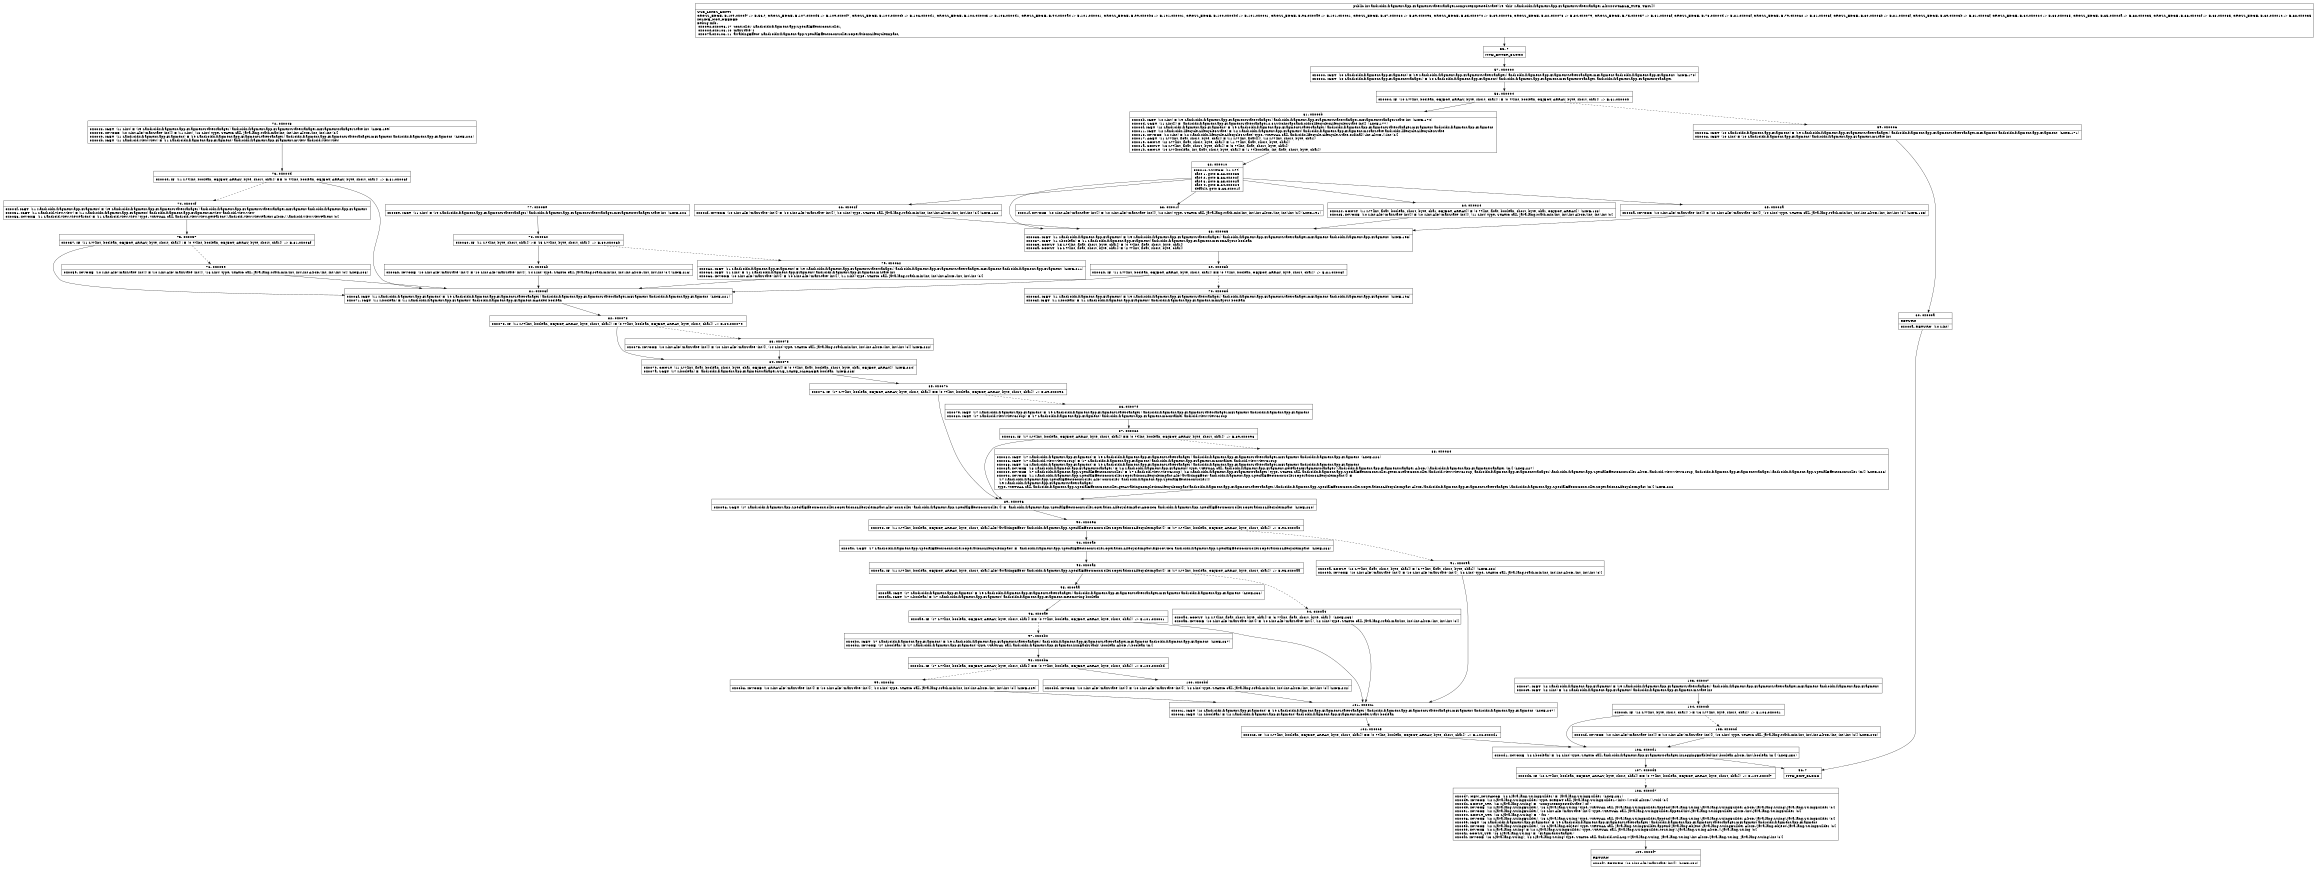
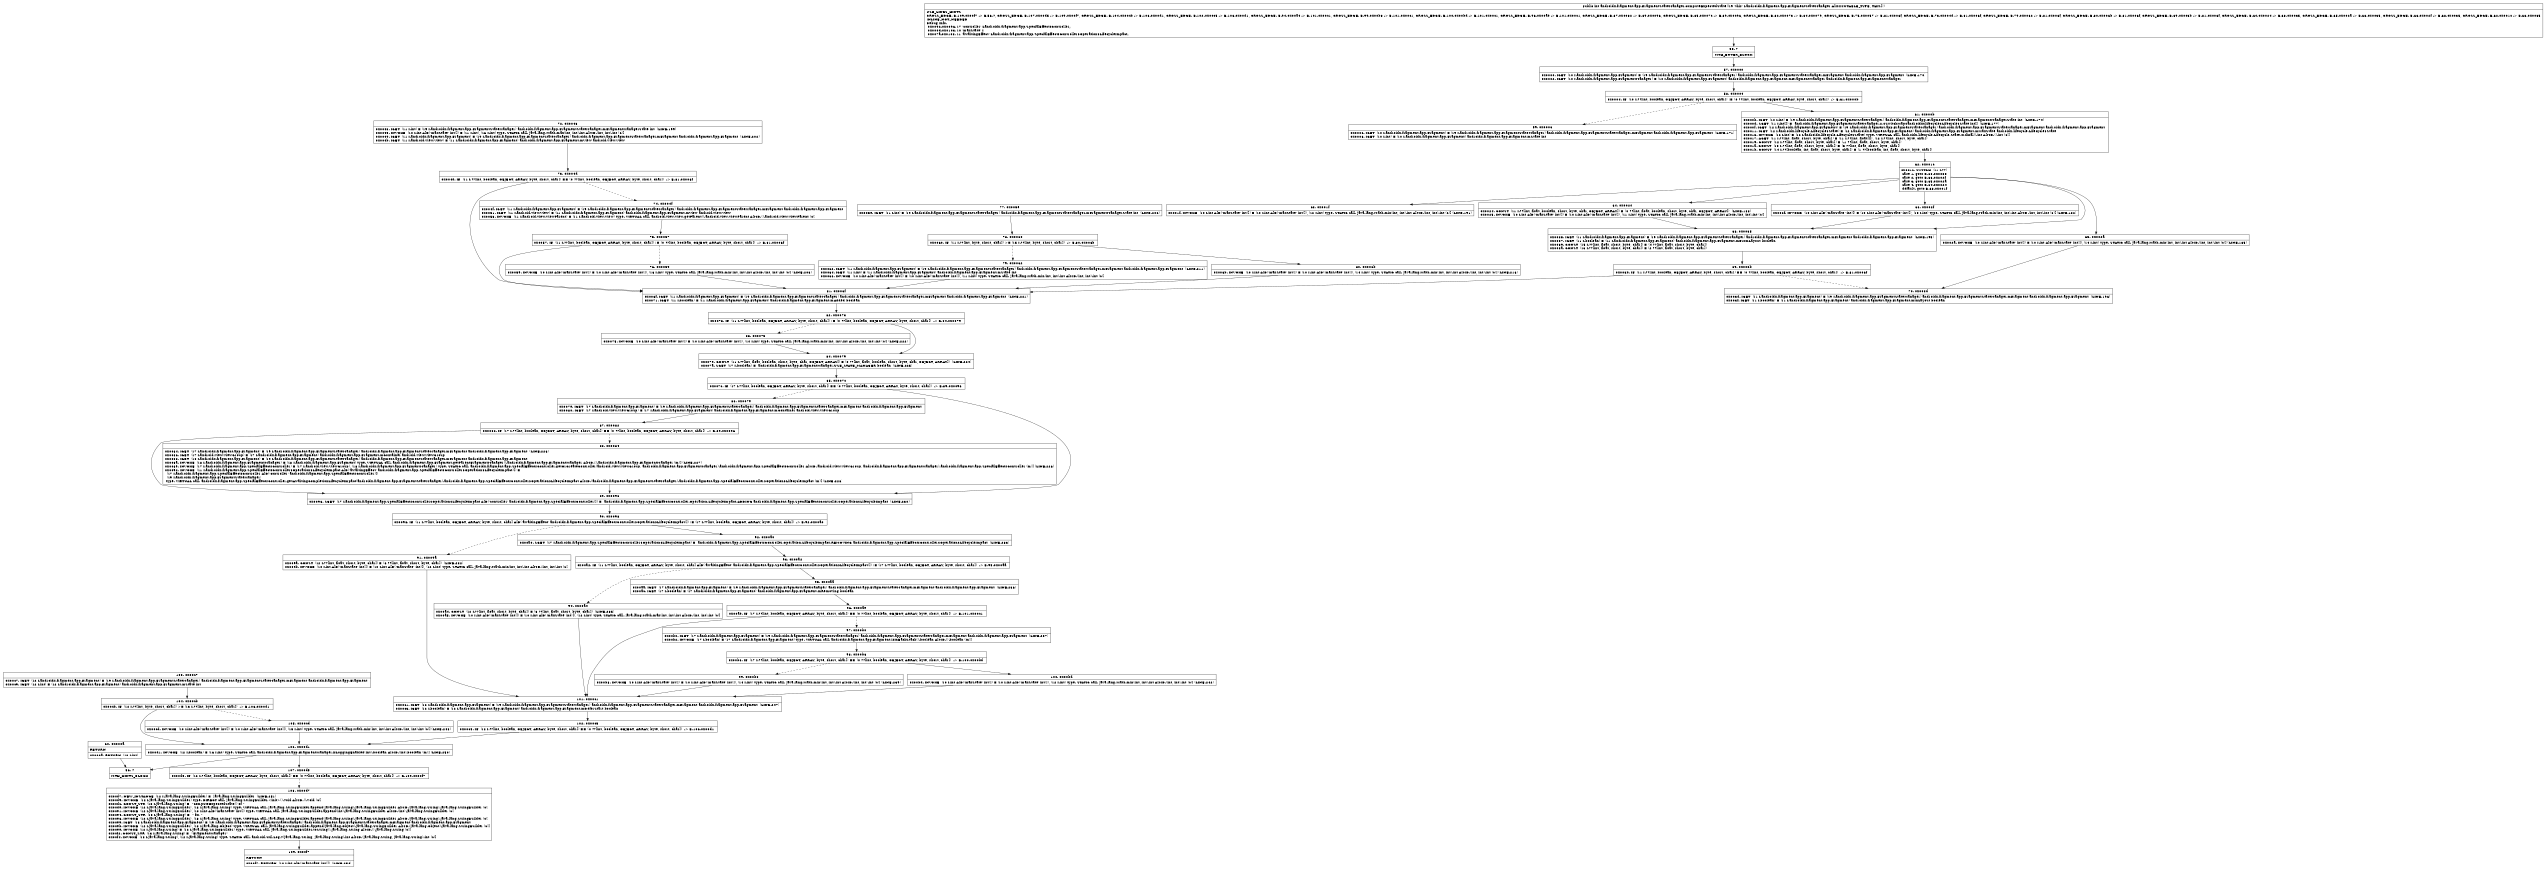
(1936, 219) -> none
(1550, 223) -> (2011, 267)
(1803, 776) -> (130, 776)
